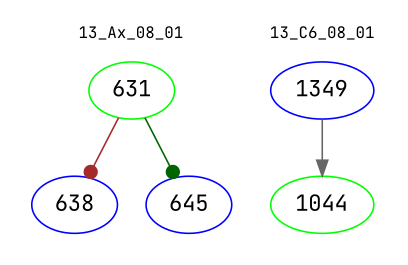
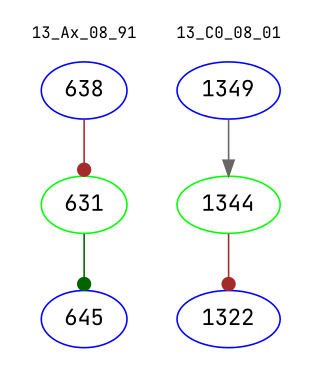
(132, 34) -> (85, 34)
(323, 34) -> (229, 34)
(106, 142) -> (84, 141)
(322, 205) -> (229, 205)
none -> (229, 319)
